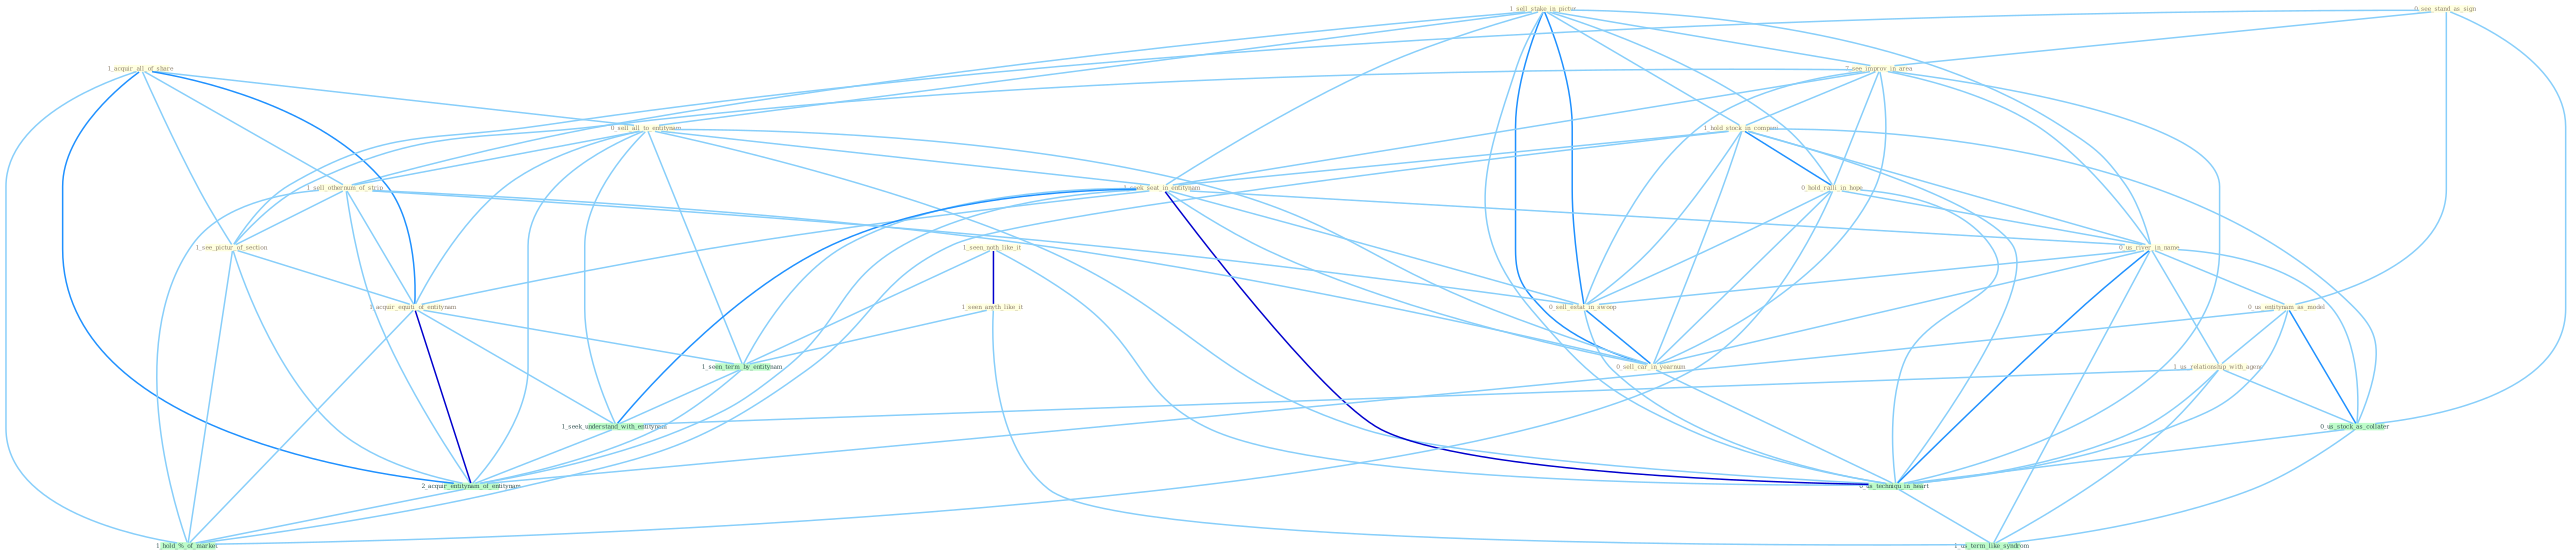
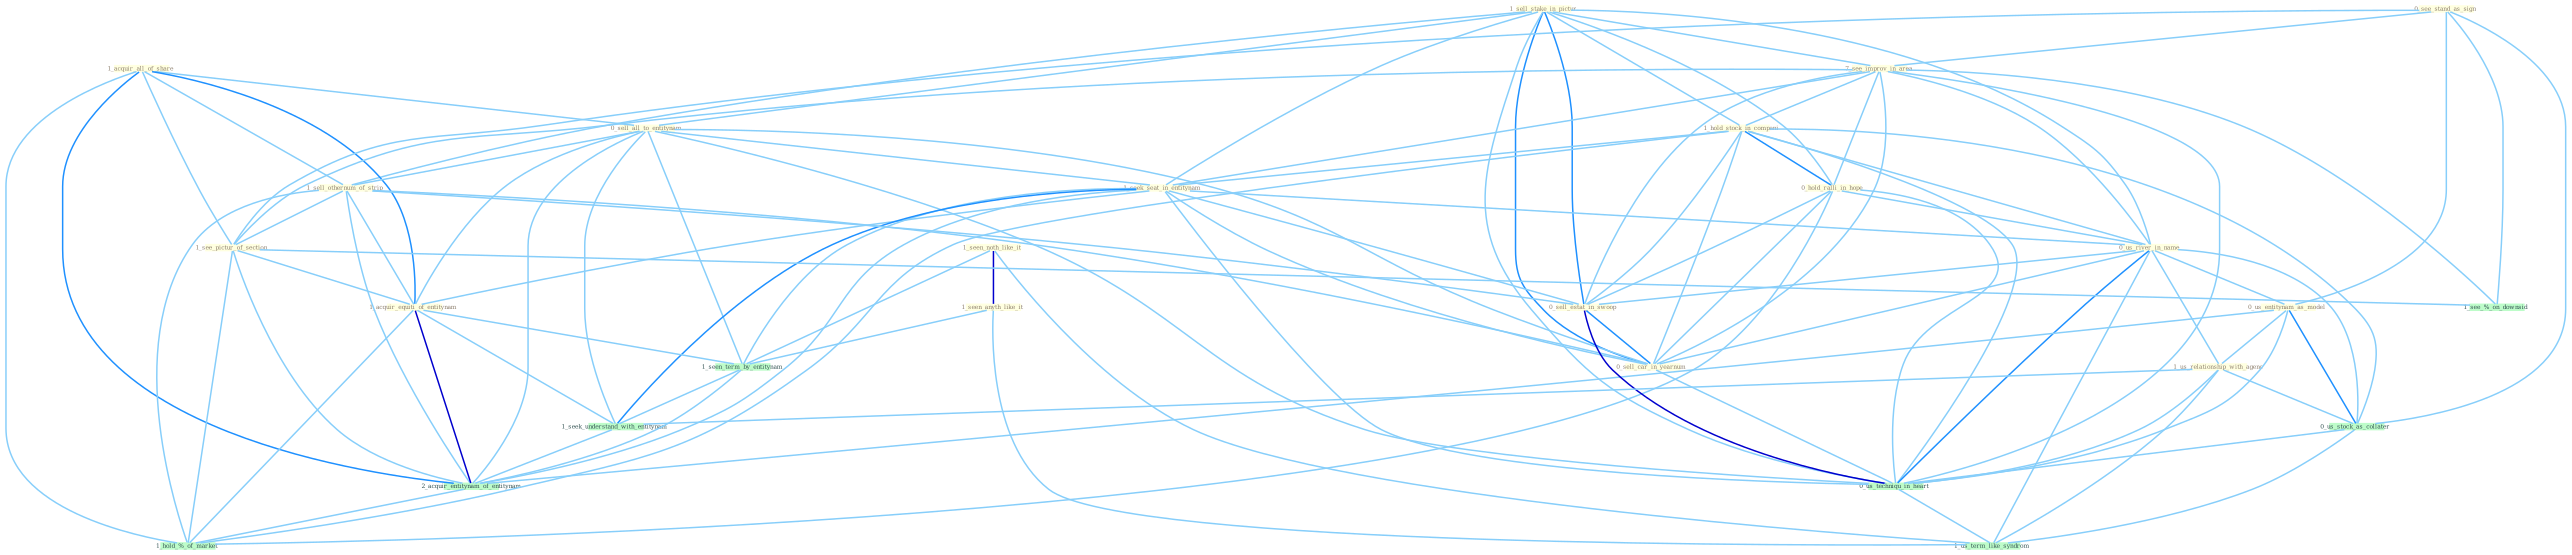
none -> (2497, 307)
(1662, 407) -> (1662, 407)
(1367, 420) -> (1367, 420)
(1397, 466) -> (1445, 489)
